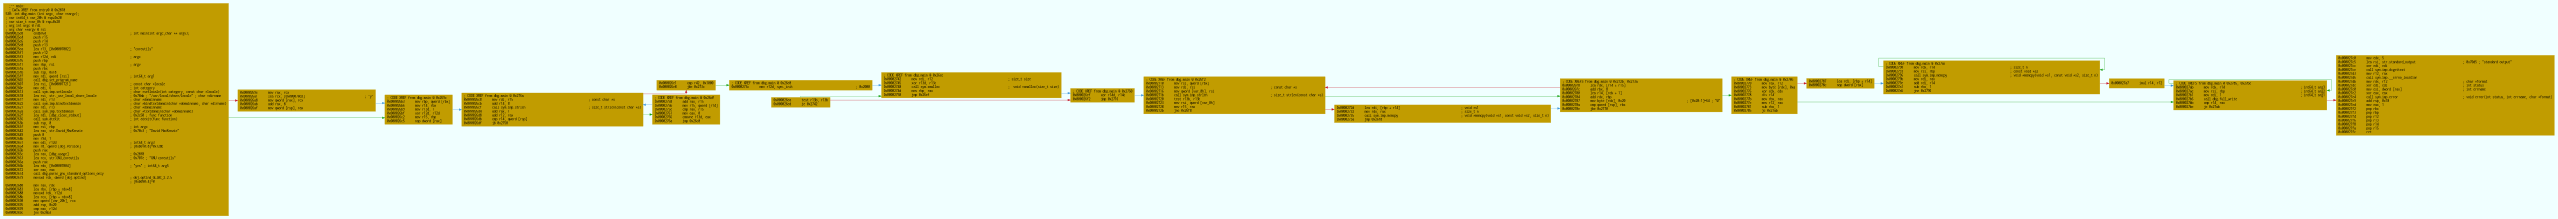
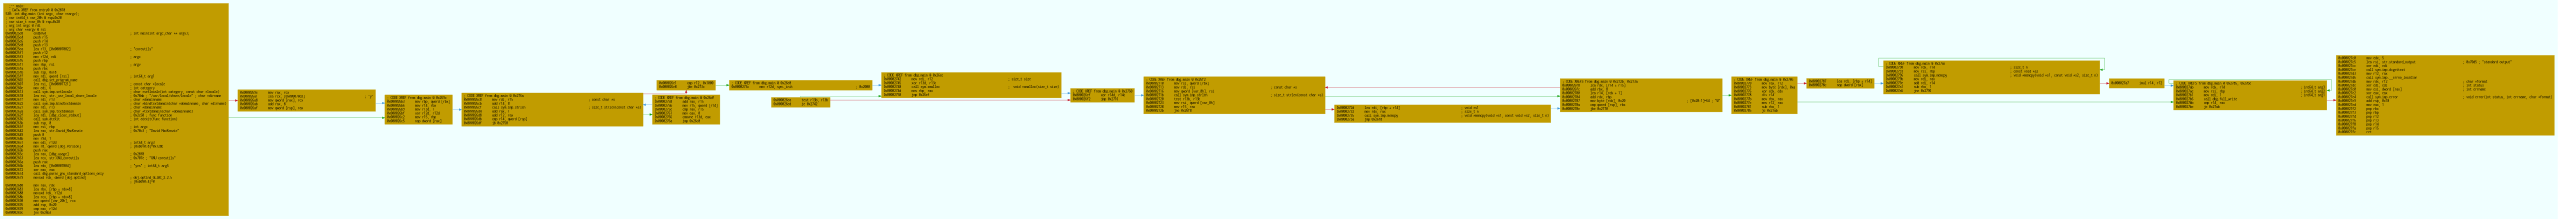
(686, 85) -> (686, 85)
